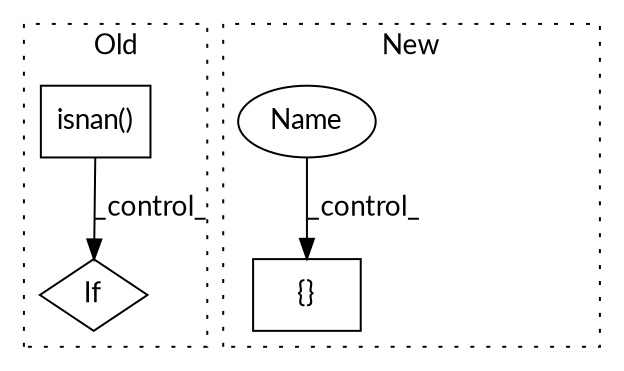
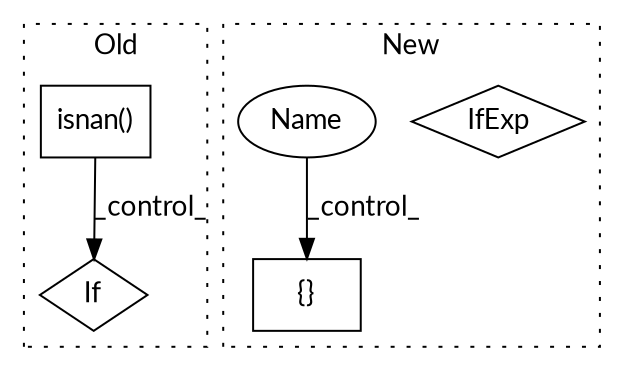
none -> (498, 122)
